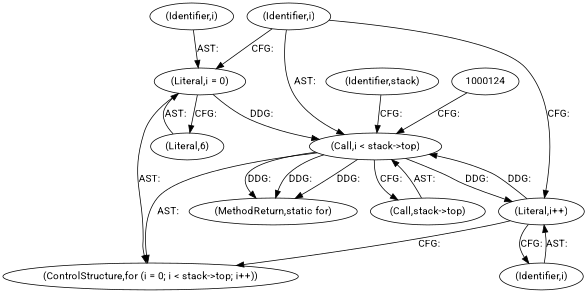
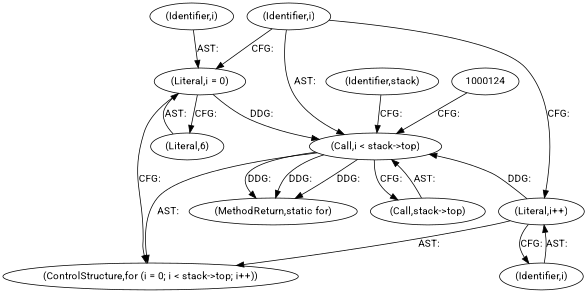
(151, 179) -> (151, 179)
(455, 180) -> none
(431, 244) -> (431, 244)
